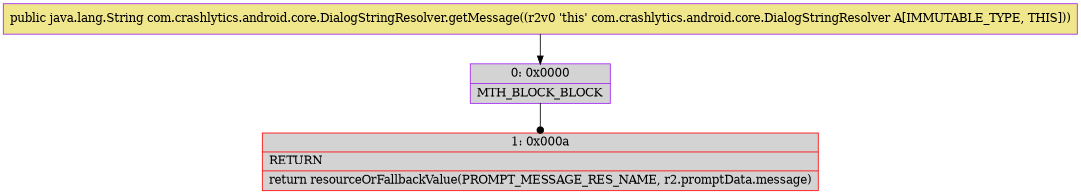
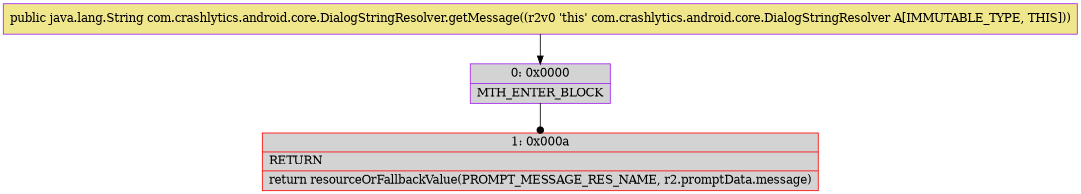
(540, 93) -> (540, 93)
